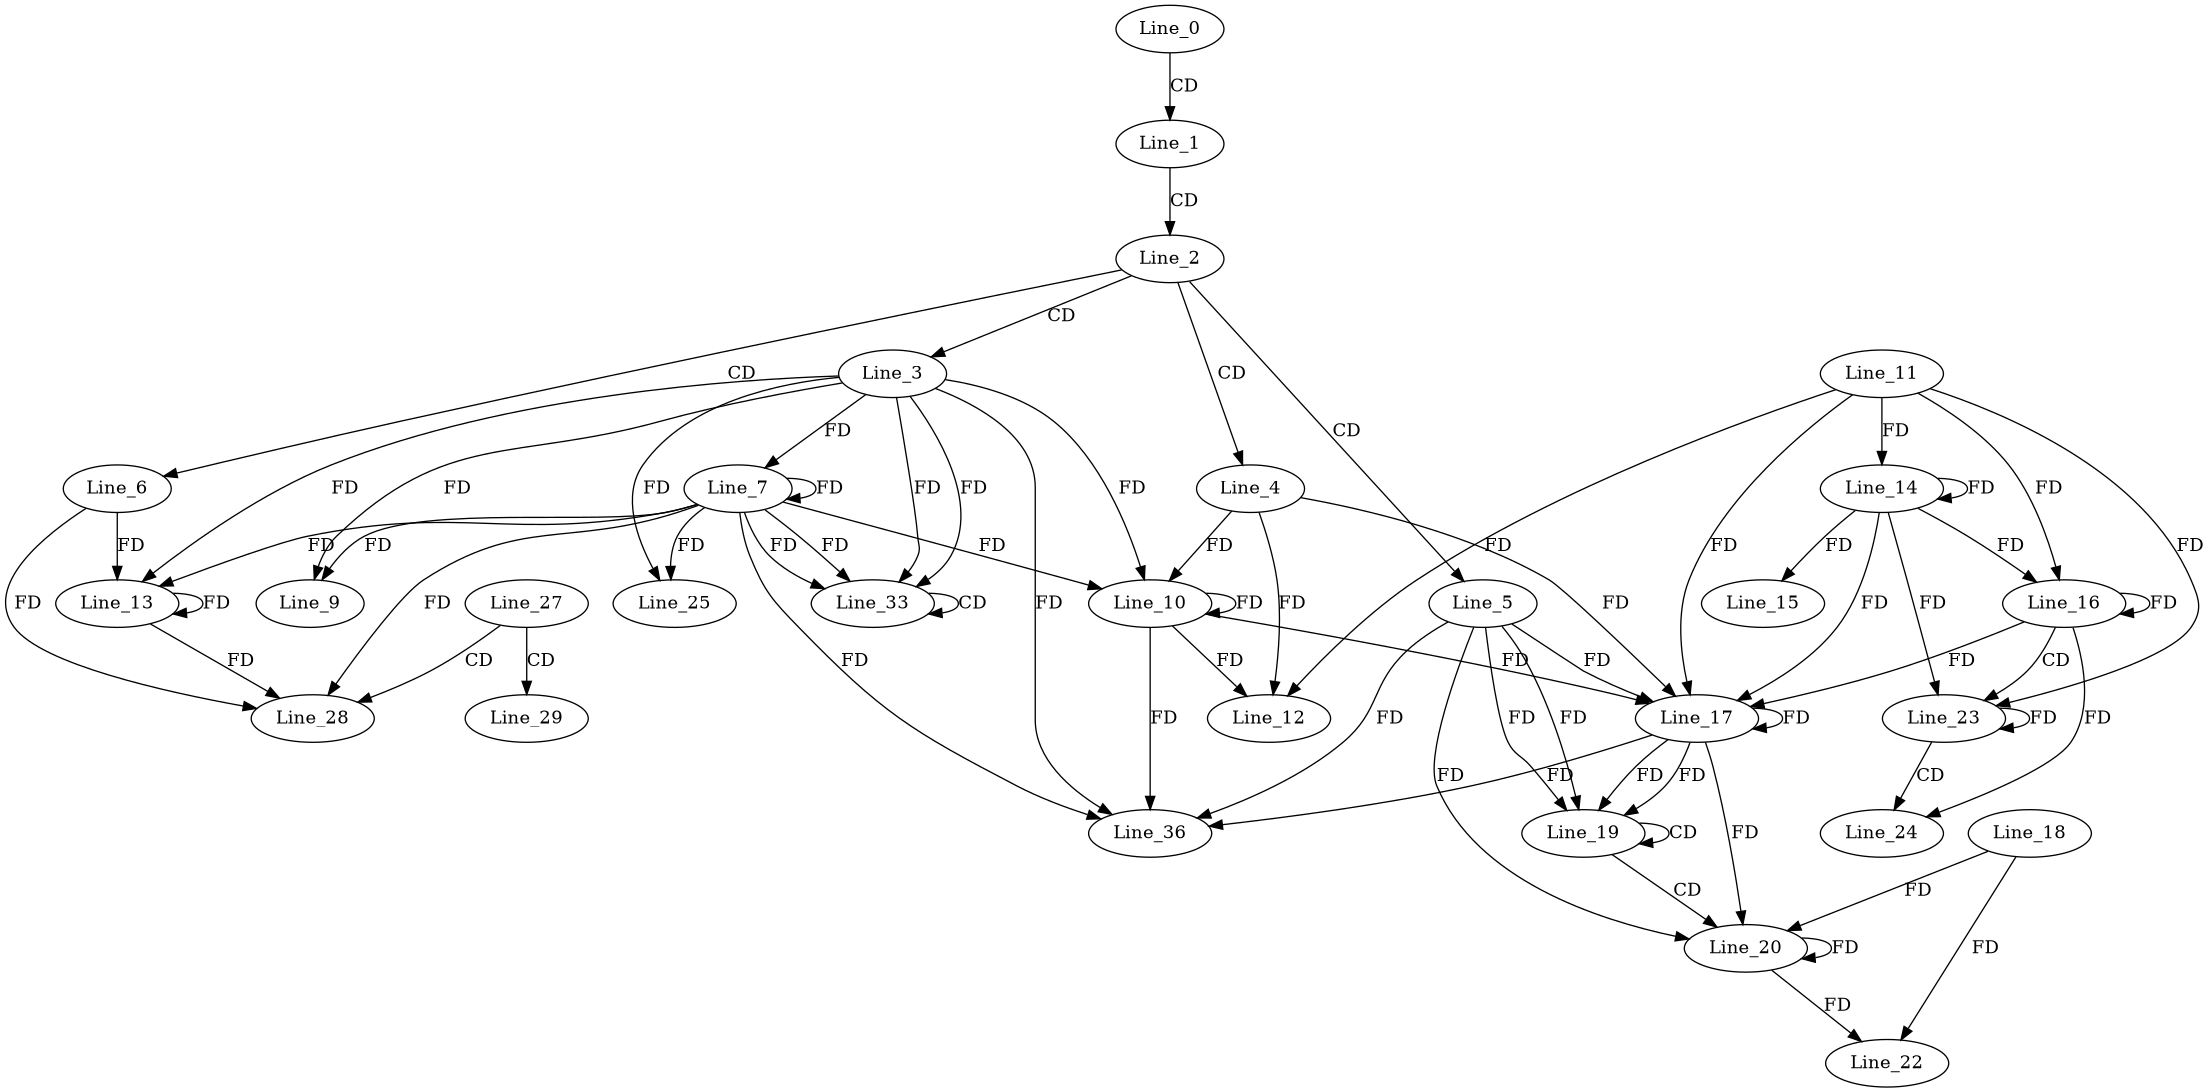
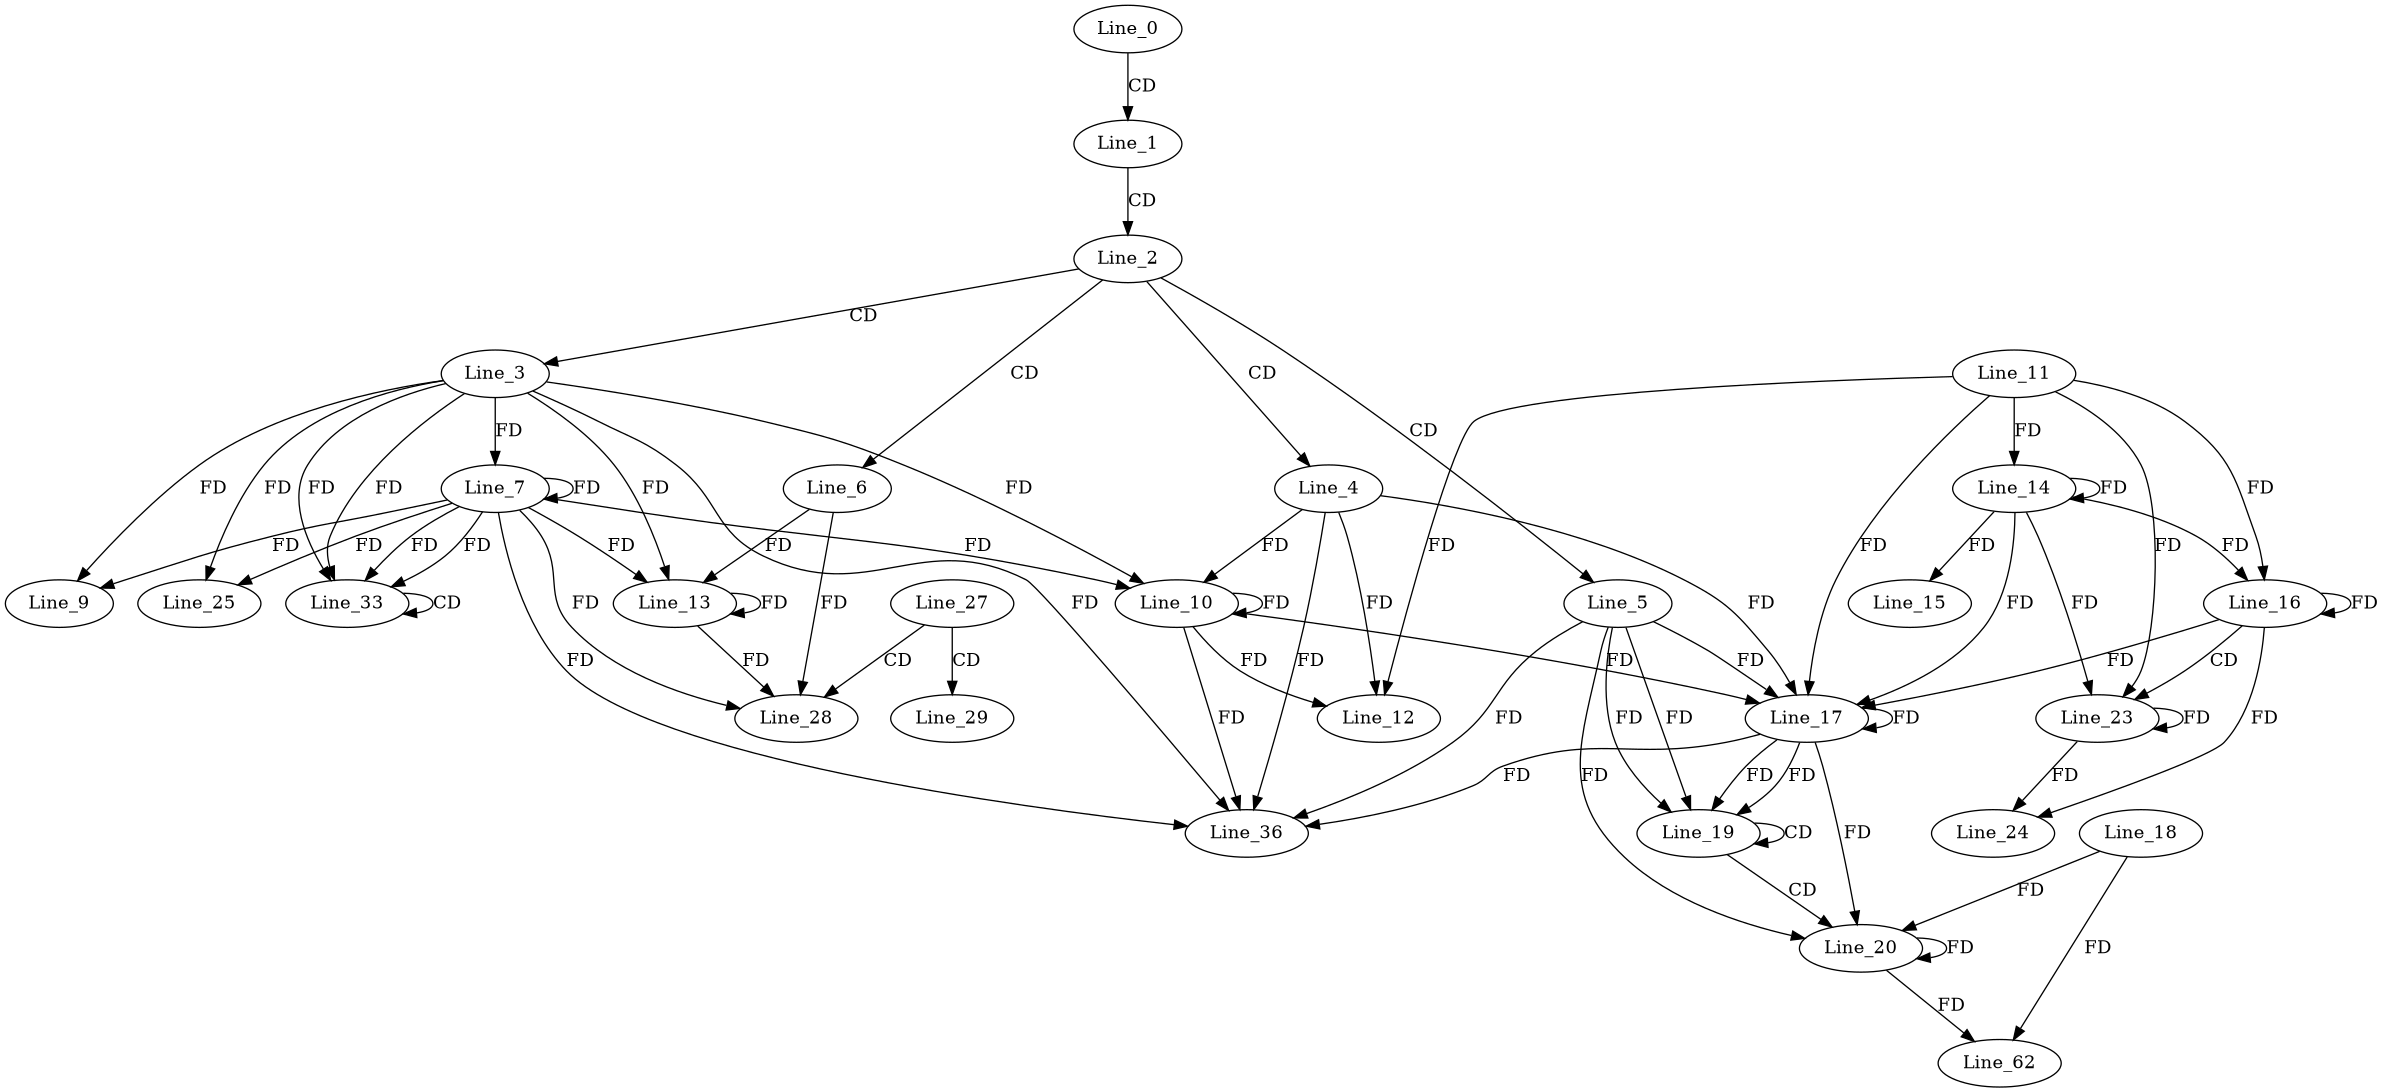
none -> (1297, 656)
(1931, 776) -> (2066, 776)
(1887, 1063) -> (2000, 1063)
